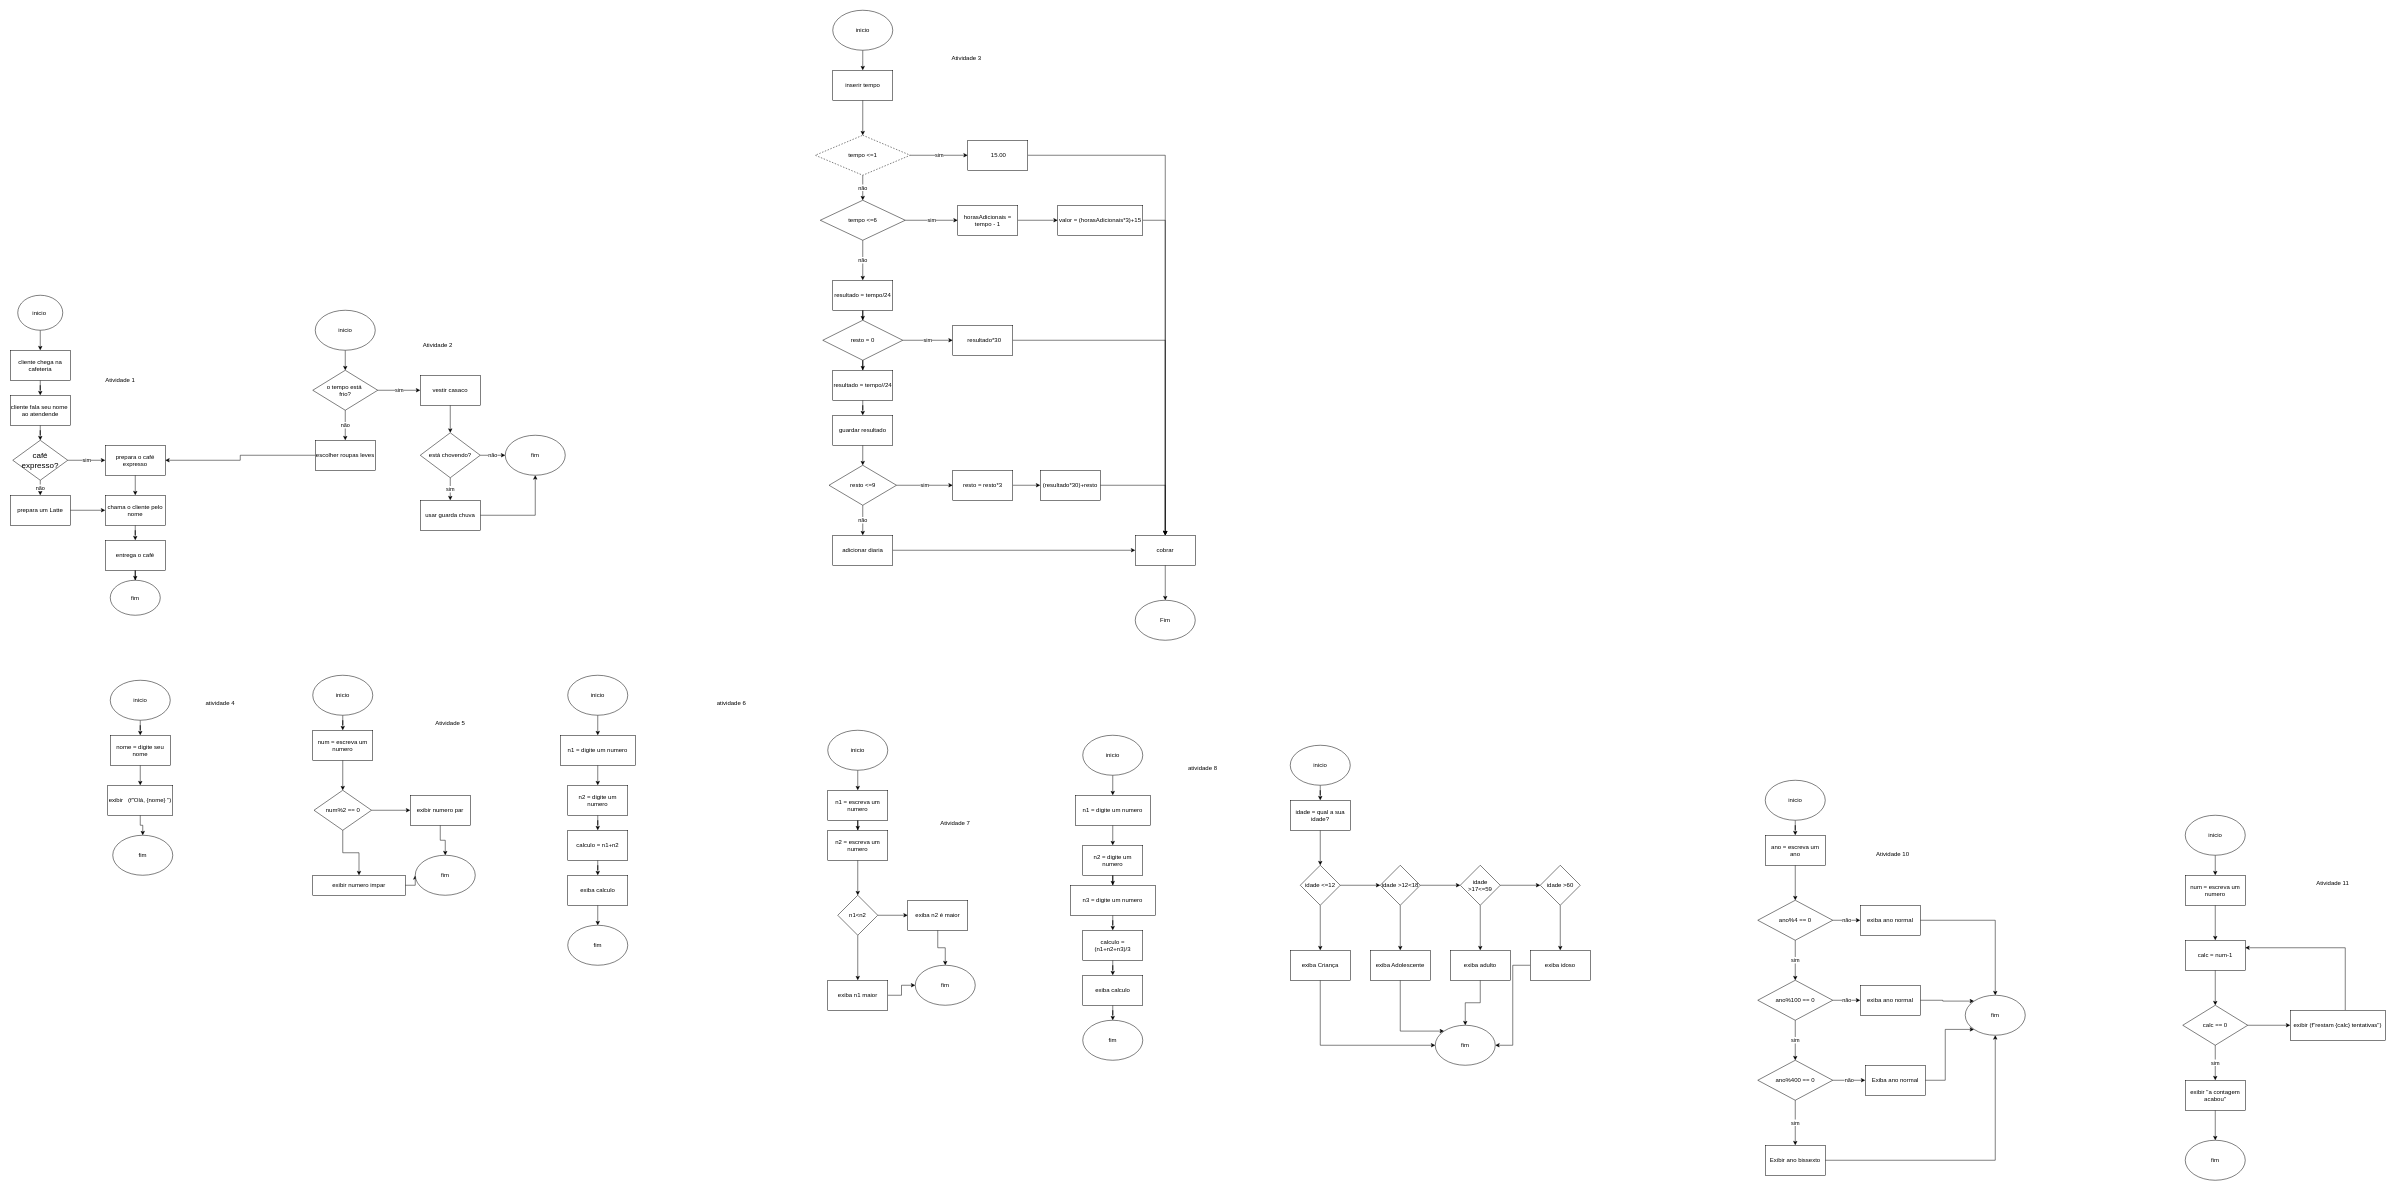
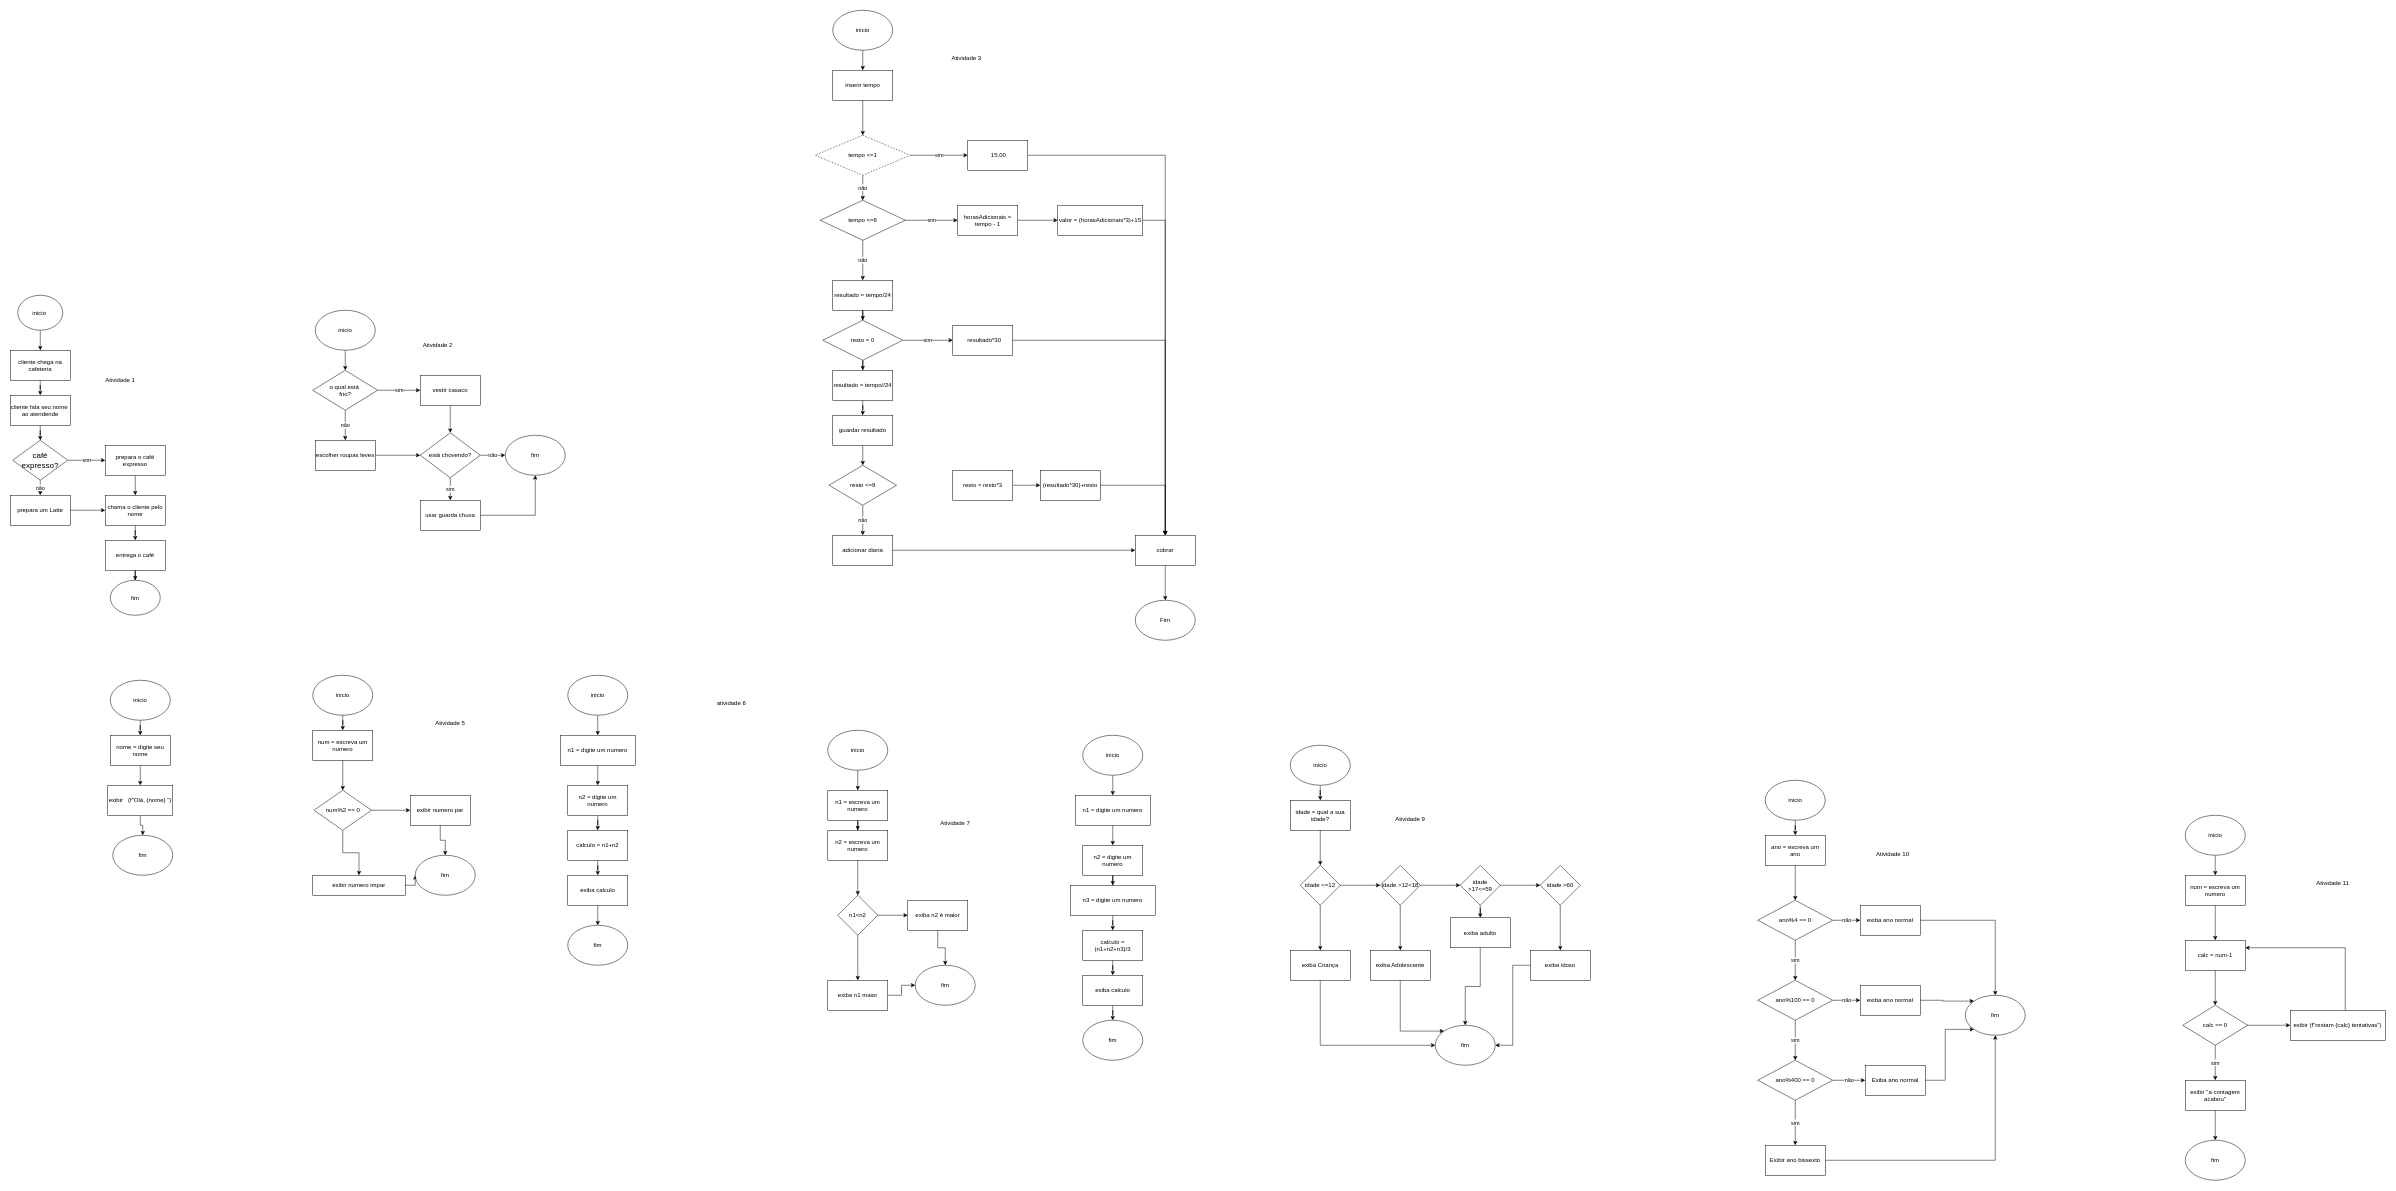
(345, 390) -> (345, 390)
(169, 460) -> (415, 455)
(923, 485) -> none
(220, 703) -> none
(1203, 768) -> none
none -> (1410, 819)
(1480, 965) -> (1480, 933)
